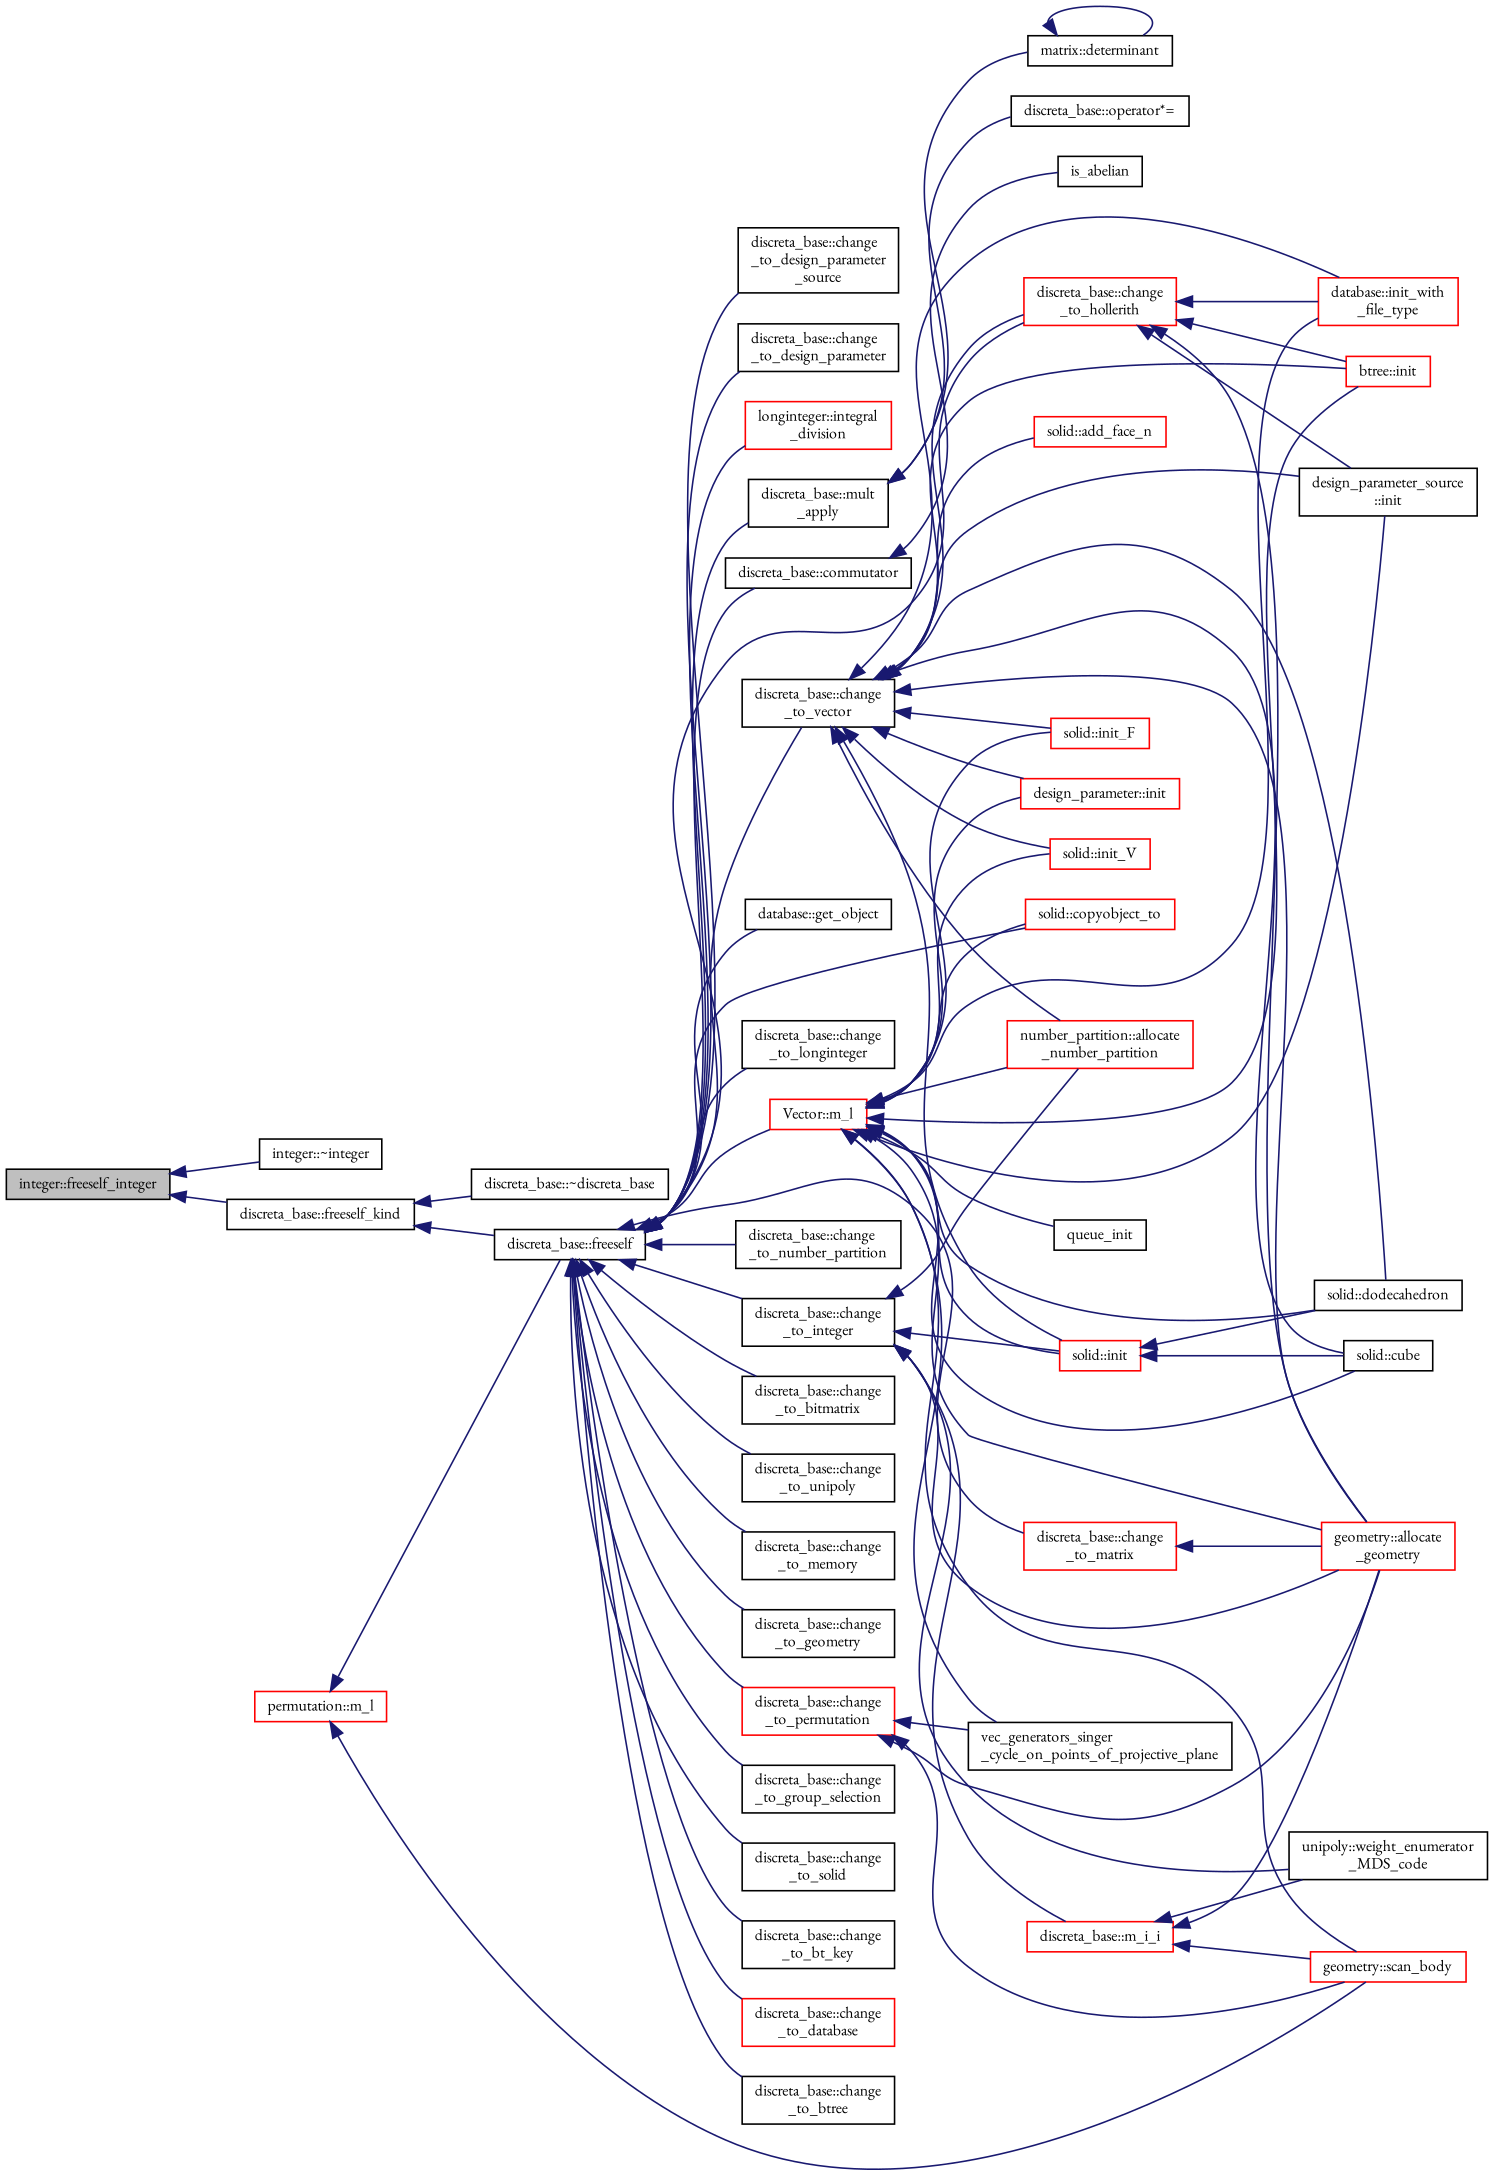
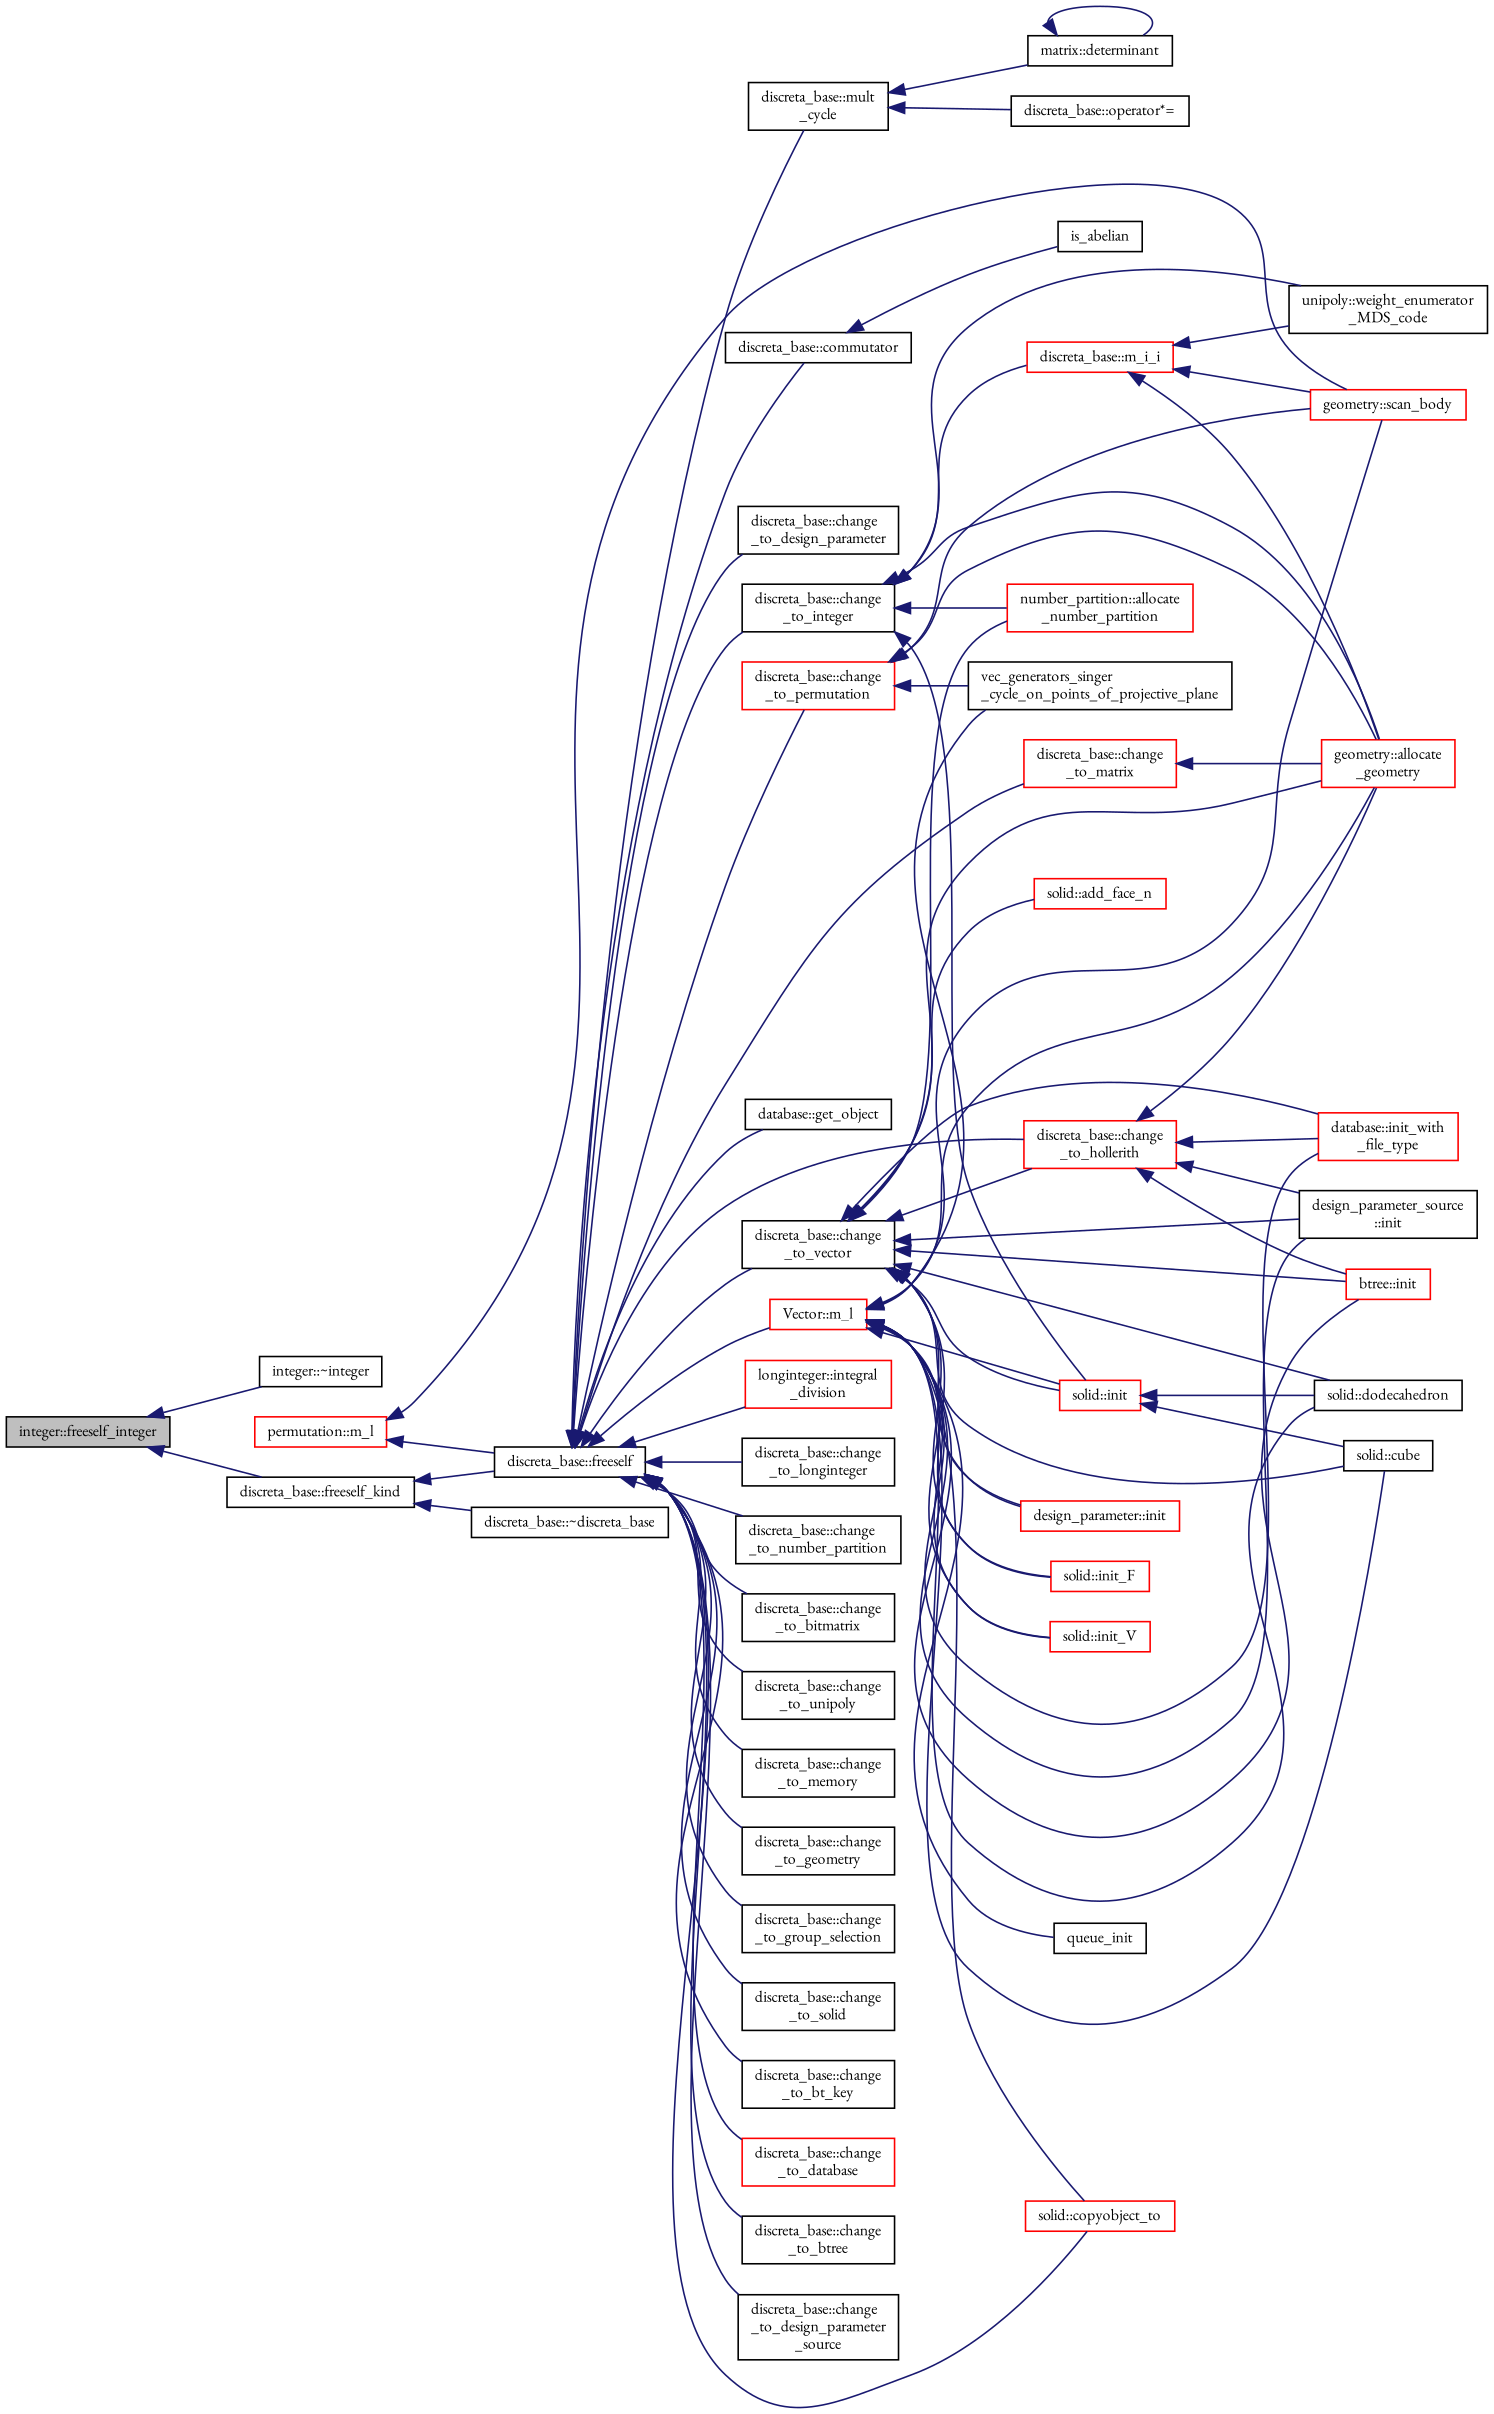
(818, 503) -> (818, 106)
(945, 1083) -> none
